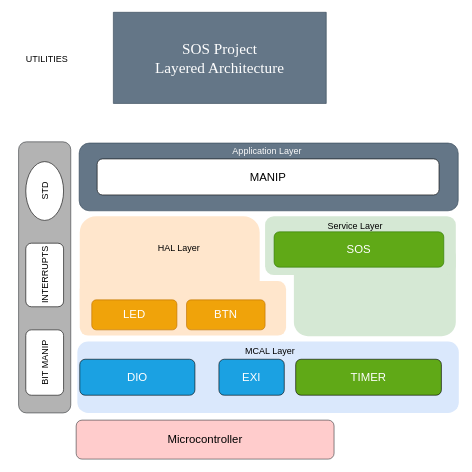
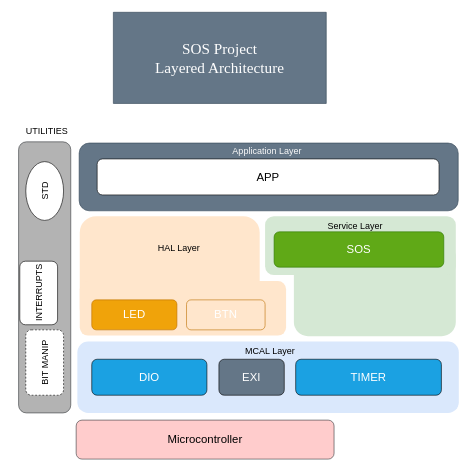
(47, 59) -> (47, 131)
(268, 177) -> (268, 177)
(44, 275) -> (38, 293)
(226, 315) -> (226, 315)
(44, 363) -> (44, 363)
(137, 377) -> (149, 377)
(251, 377) -> (251, 377)
(368, 377) -> (368, 377)
